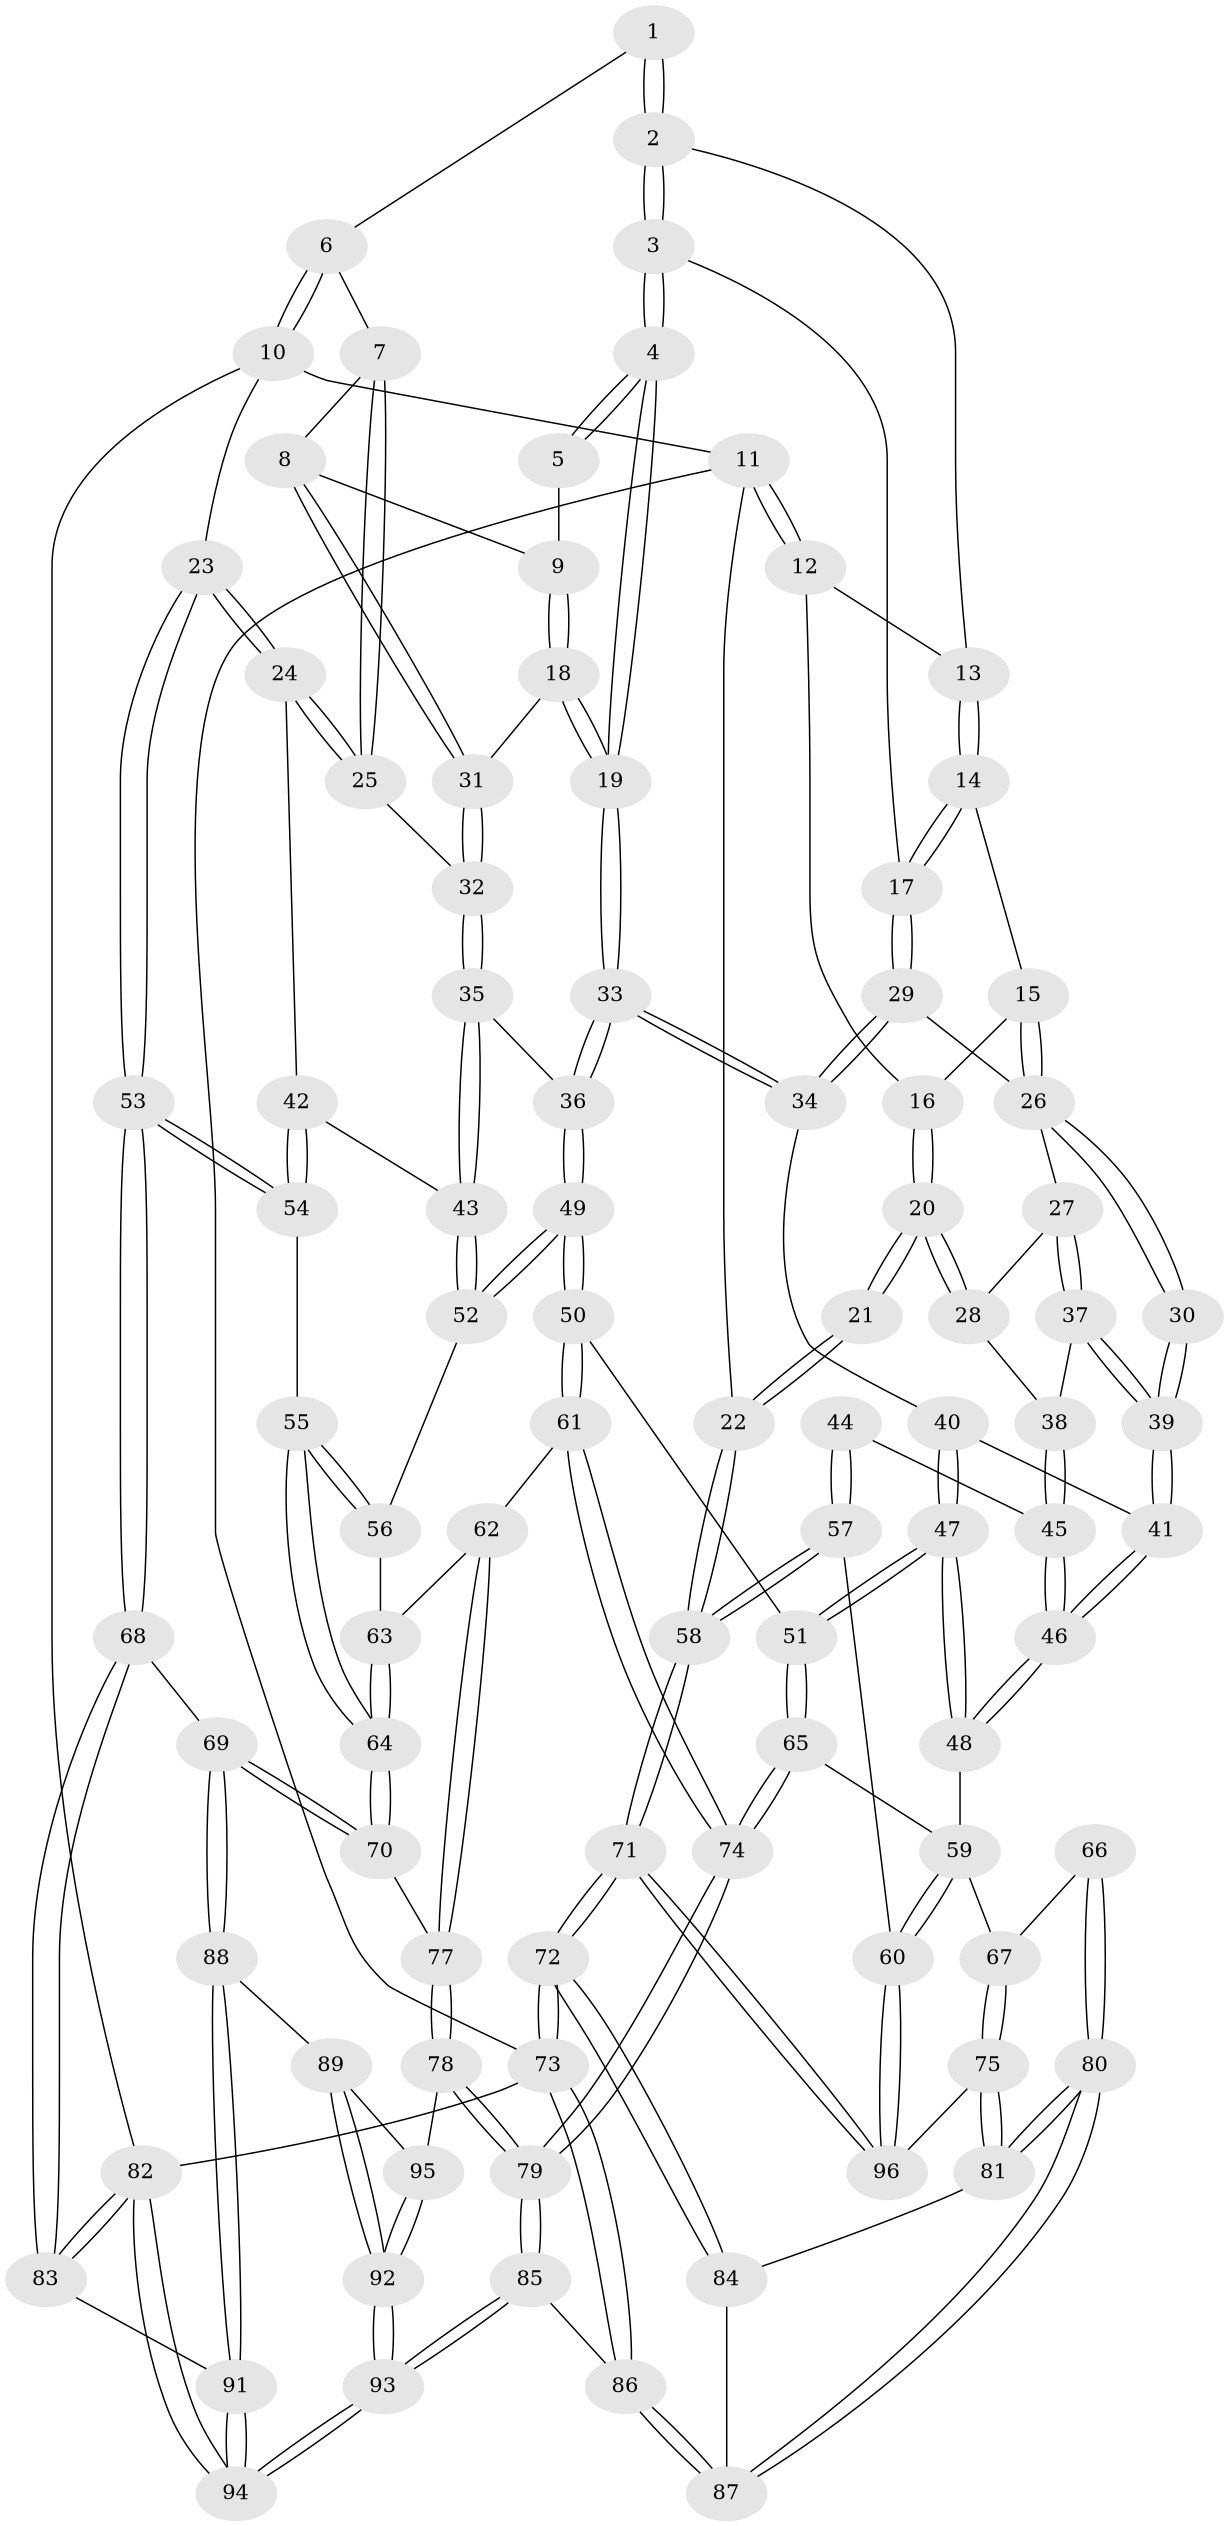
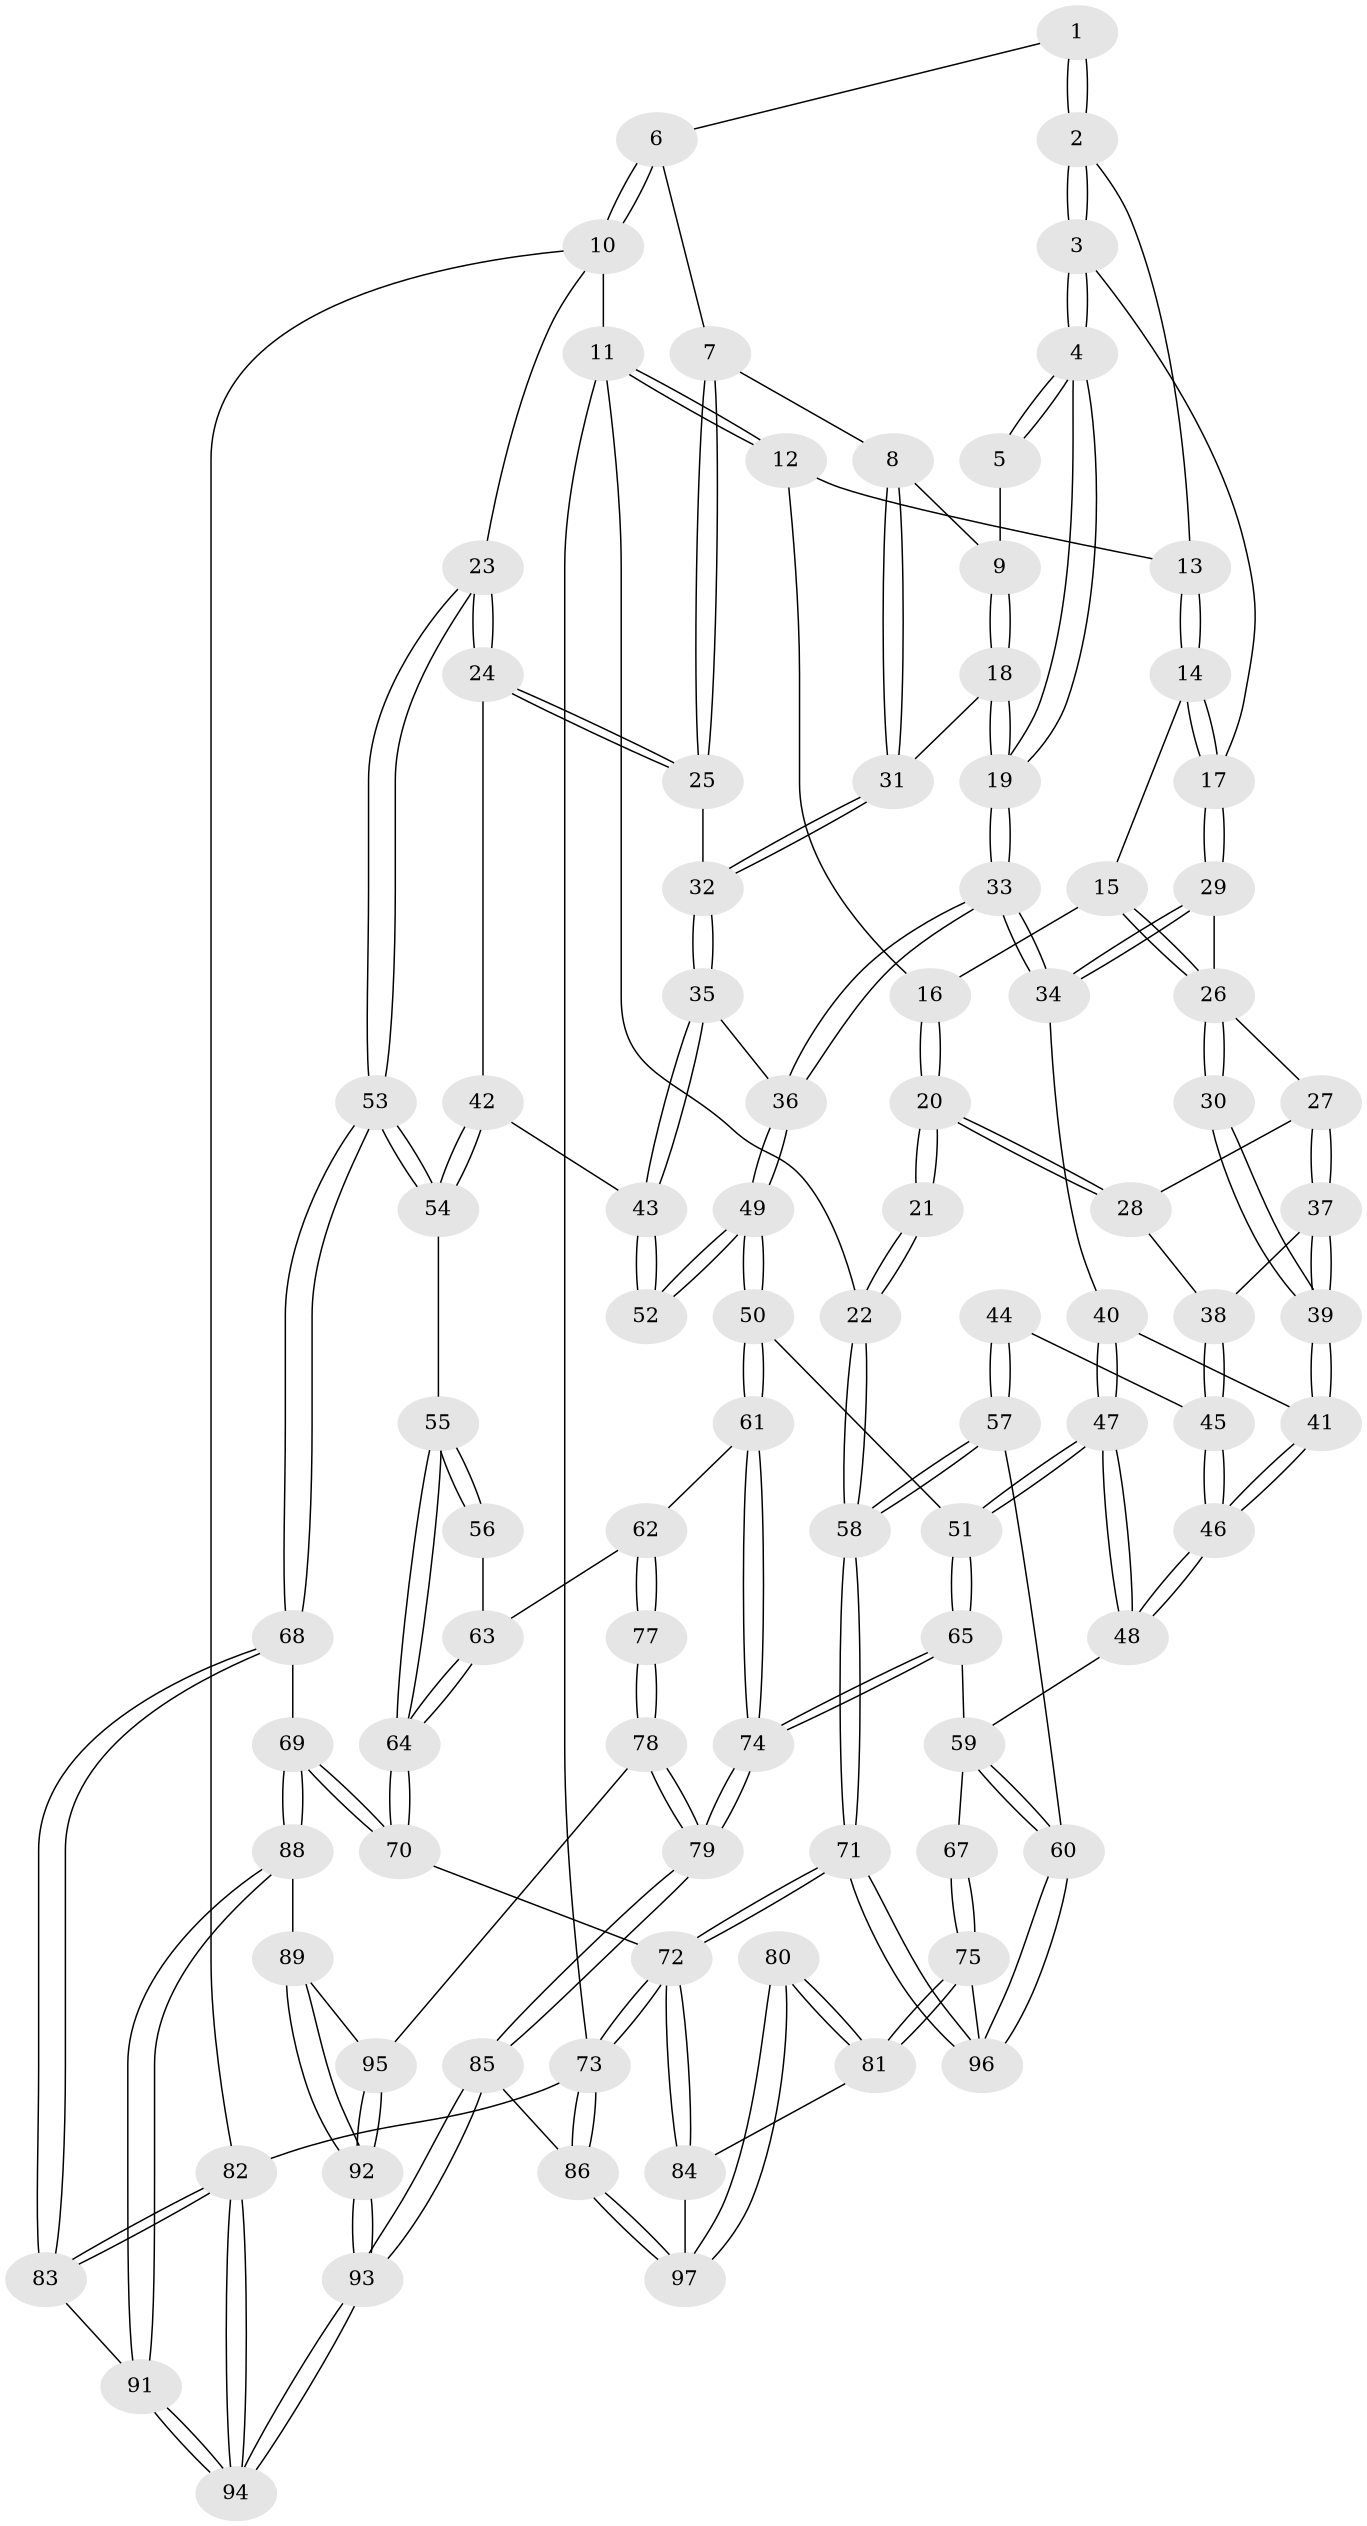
(424, 1424) -> none
(1095, 1852) -> none
(411, 1905) -> (536, 1905)
(727, 2494) -> (685, 2280)
